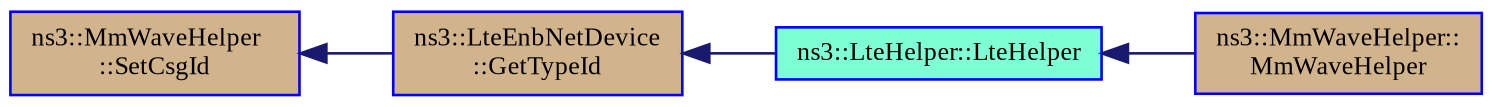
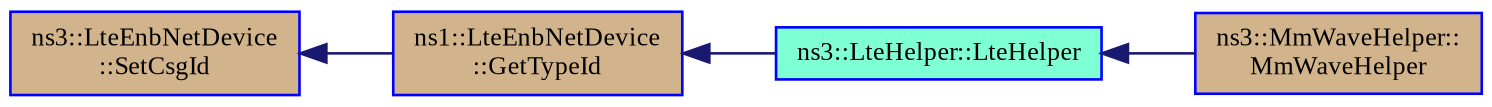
(155, 53) -> (155, 53)
(538, 53) -> (538, 53)
